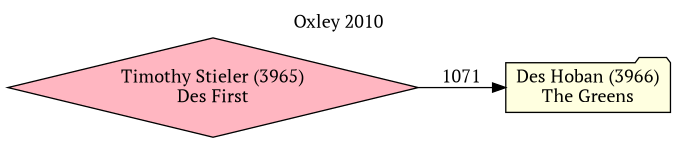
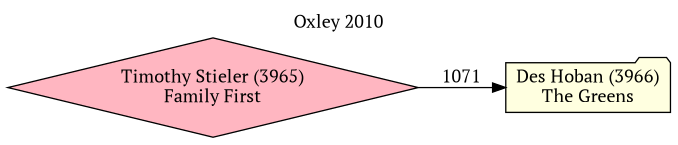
(213, 88) -> (213, 88)
